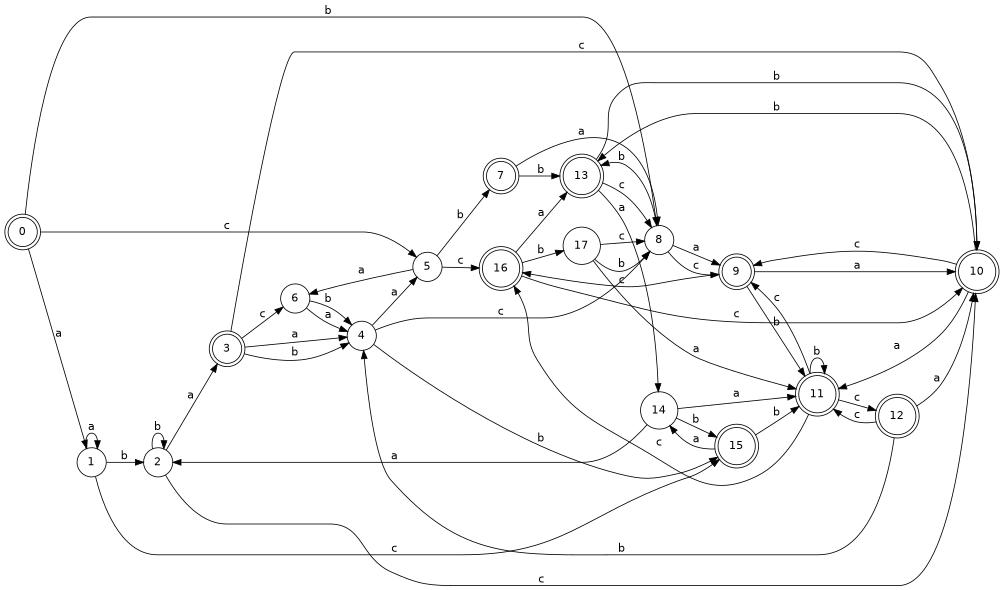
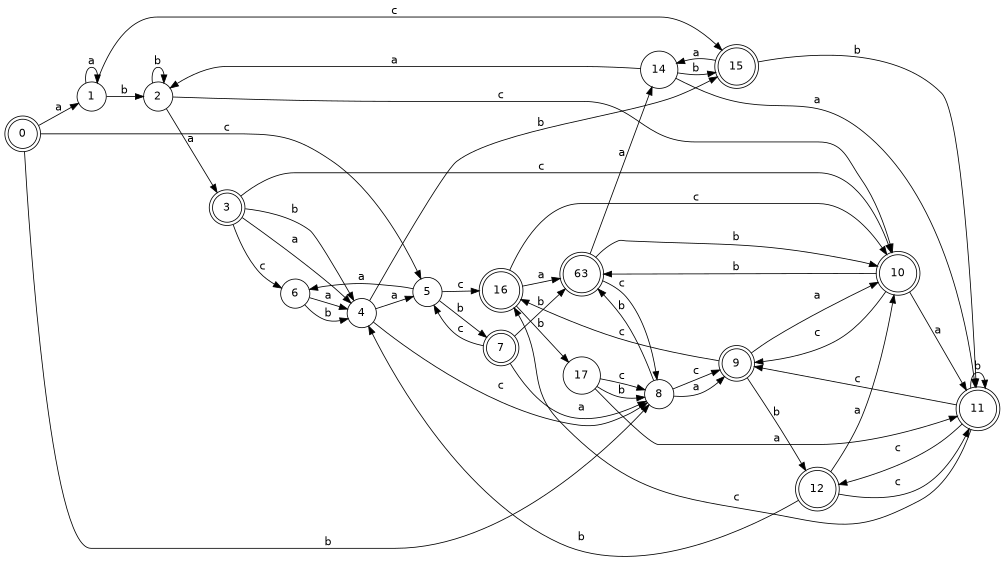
(582, 176) -> (582, 274)
(774, 328) -> (775, 420)
none -> (457, 335)
